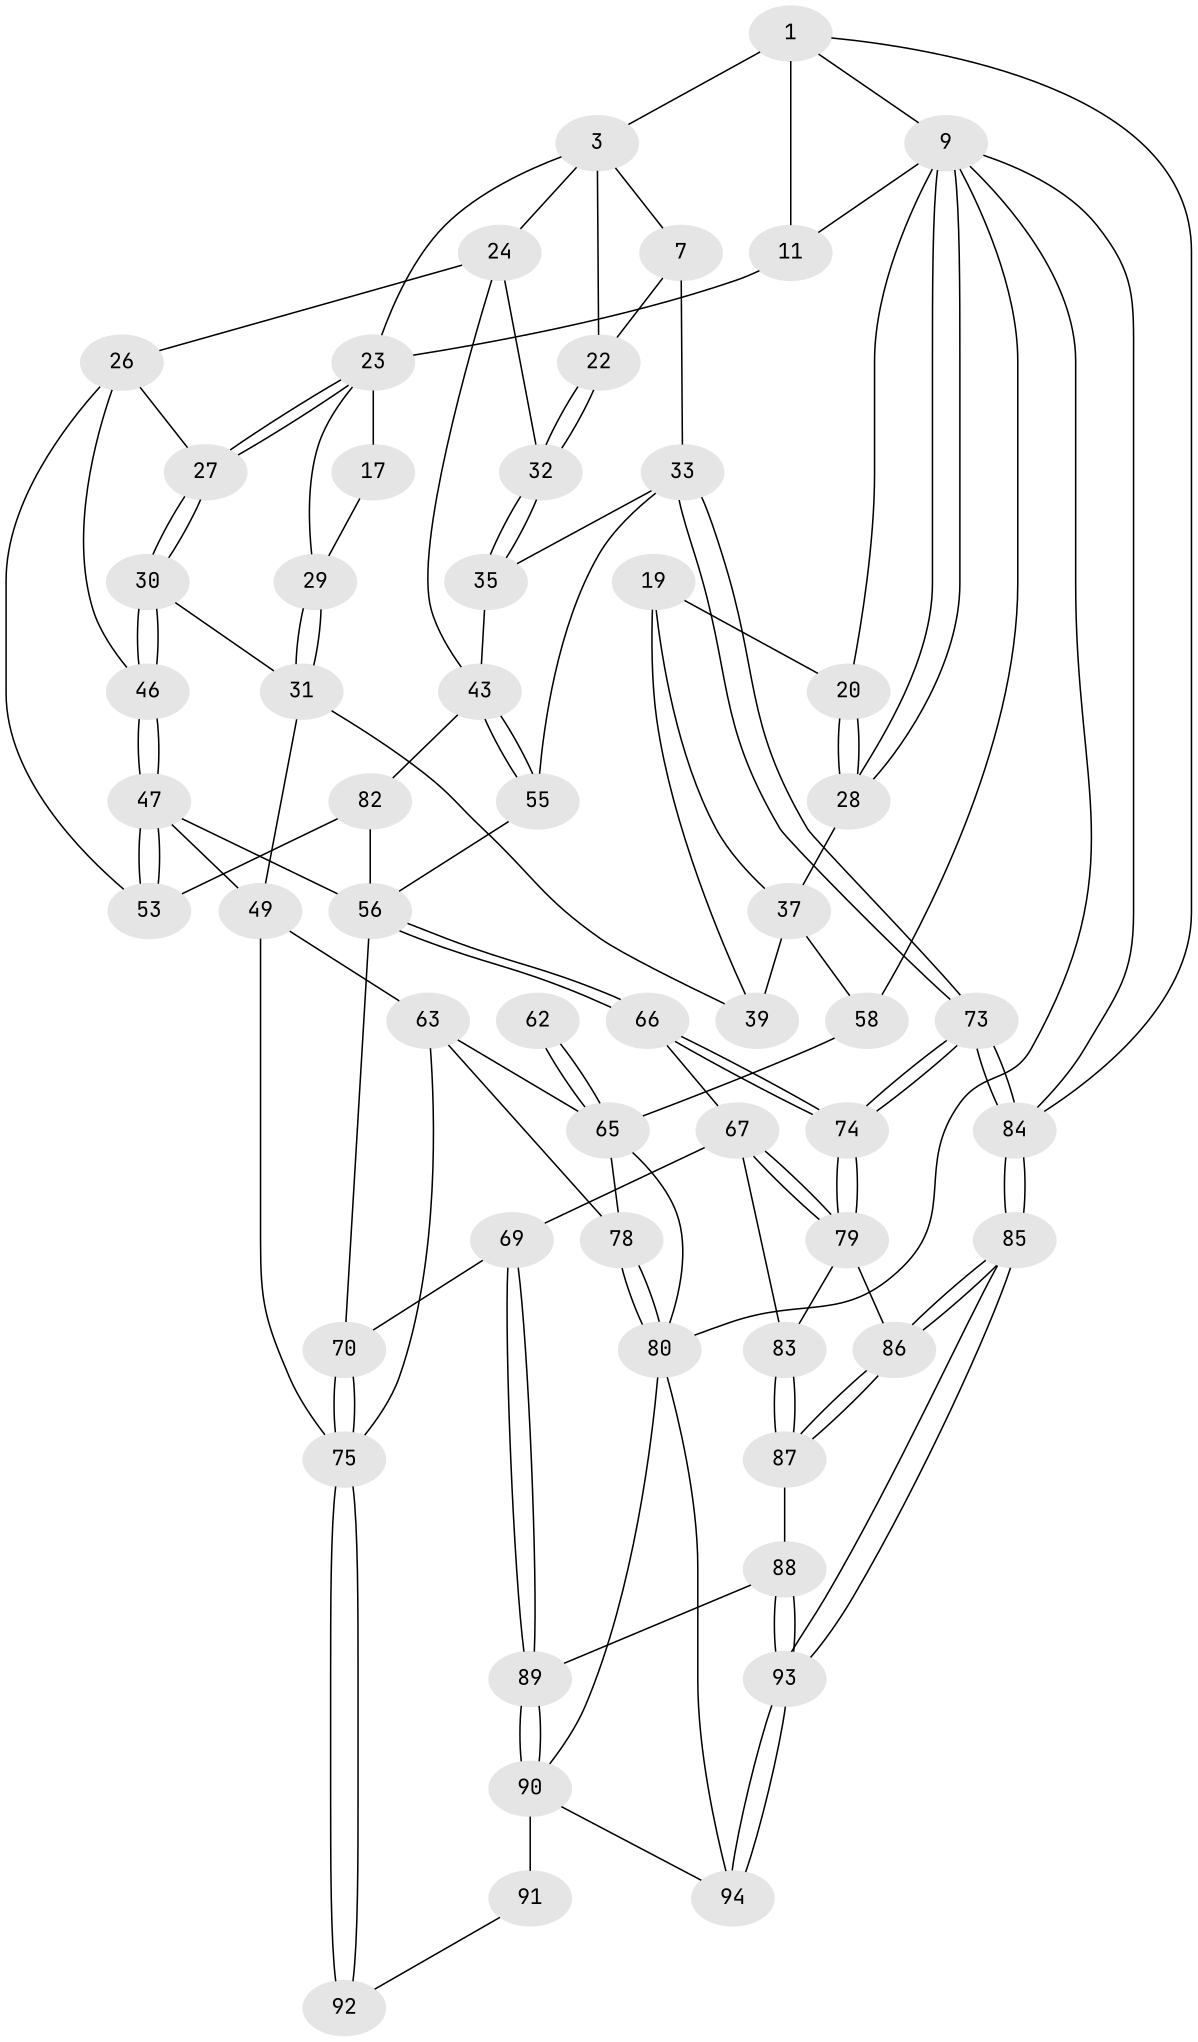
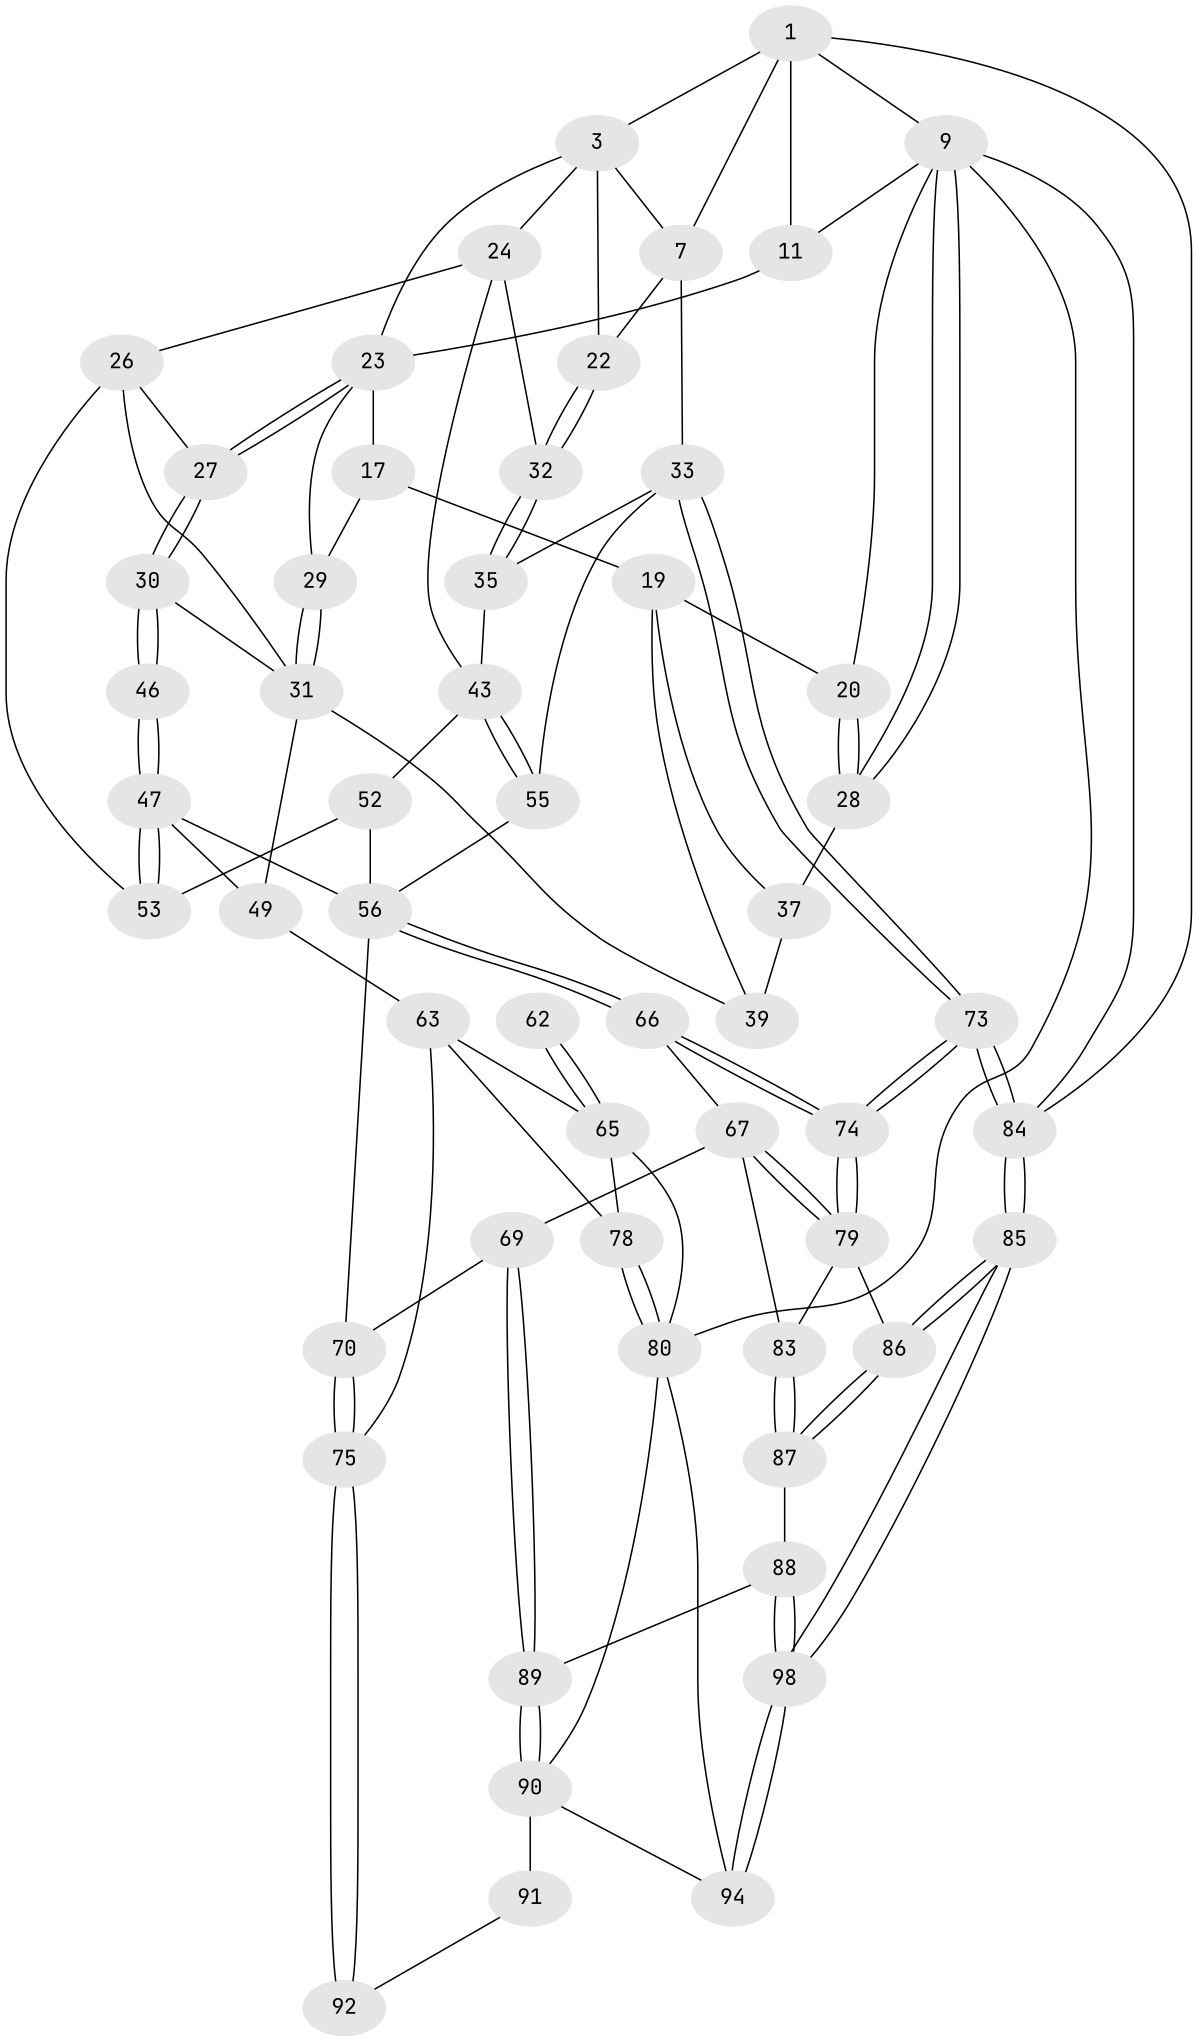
none -> (736, 143)
none -> (492, 519)
(84, 532) -> (191, 542)
(370, 801) -> (370, 801)
(867, 1021) -> none
(261, 1194) -> none
(785, 1679) -> (785, 1679)
